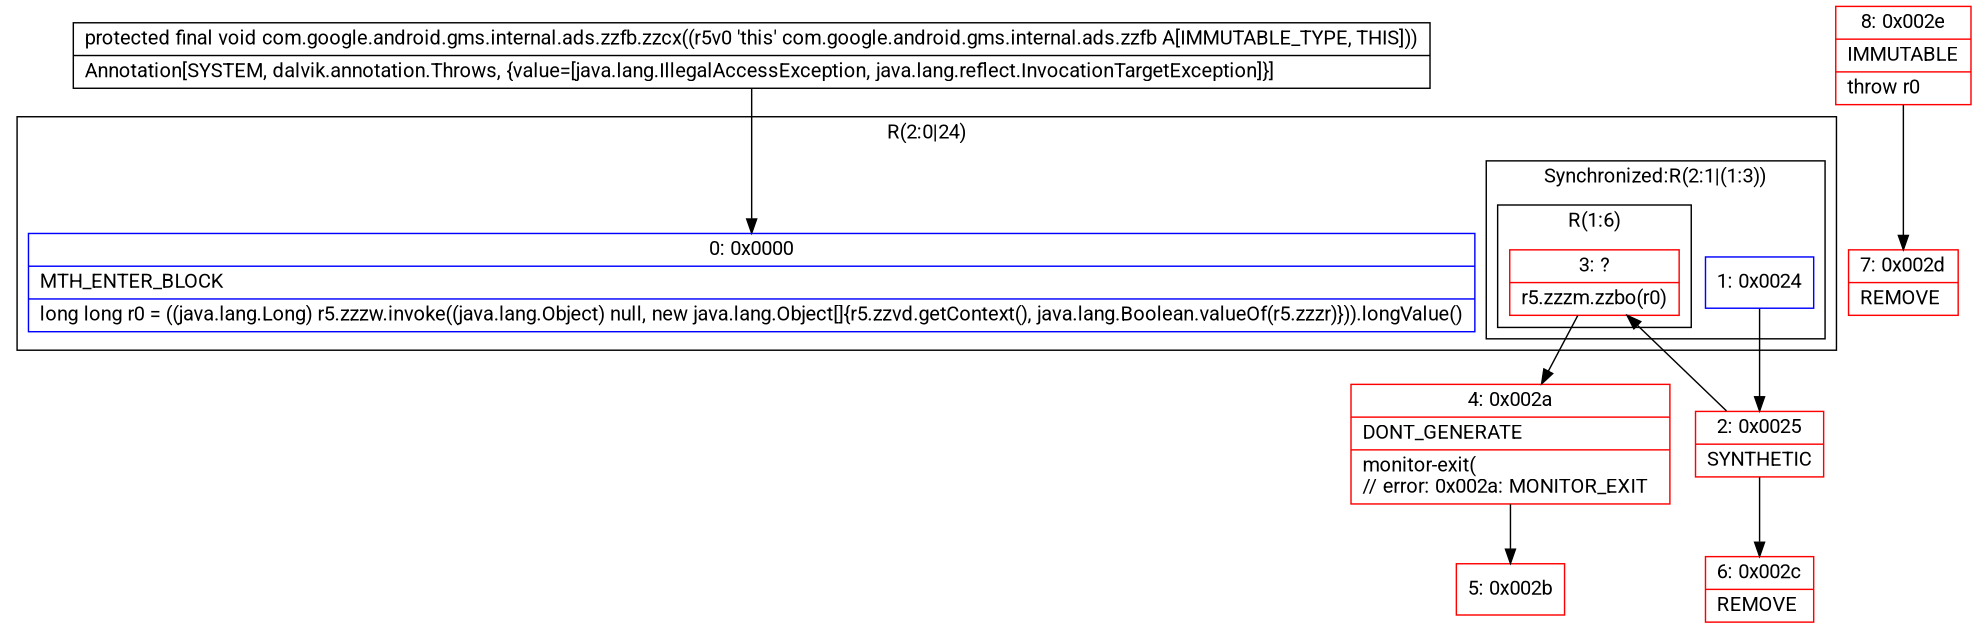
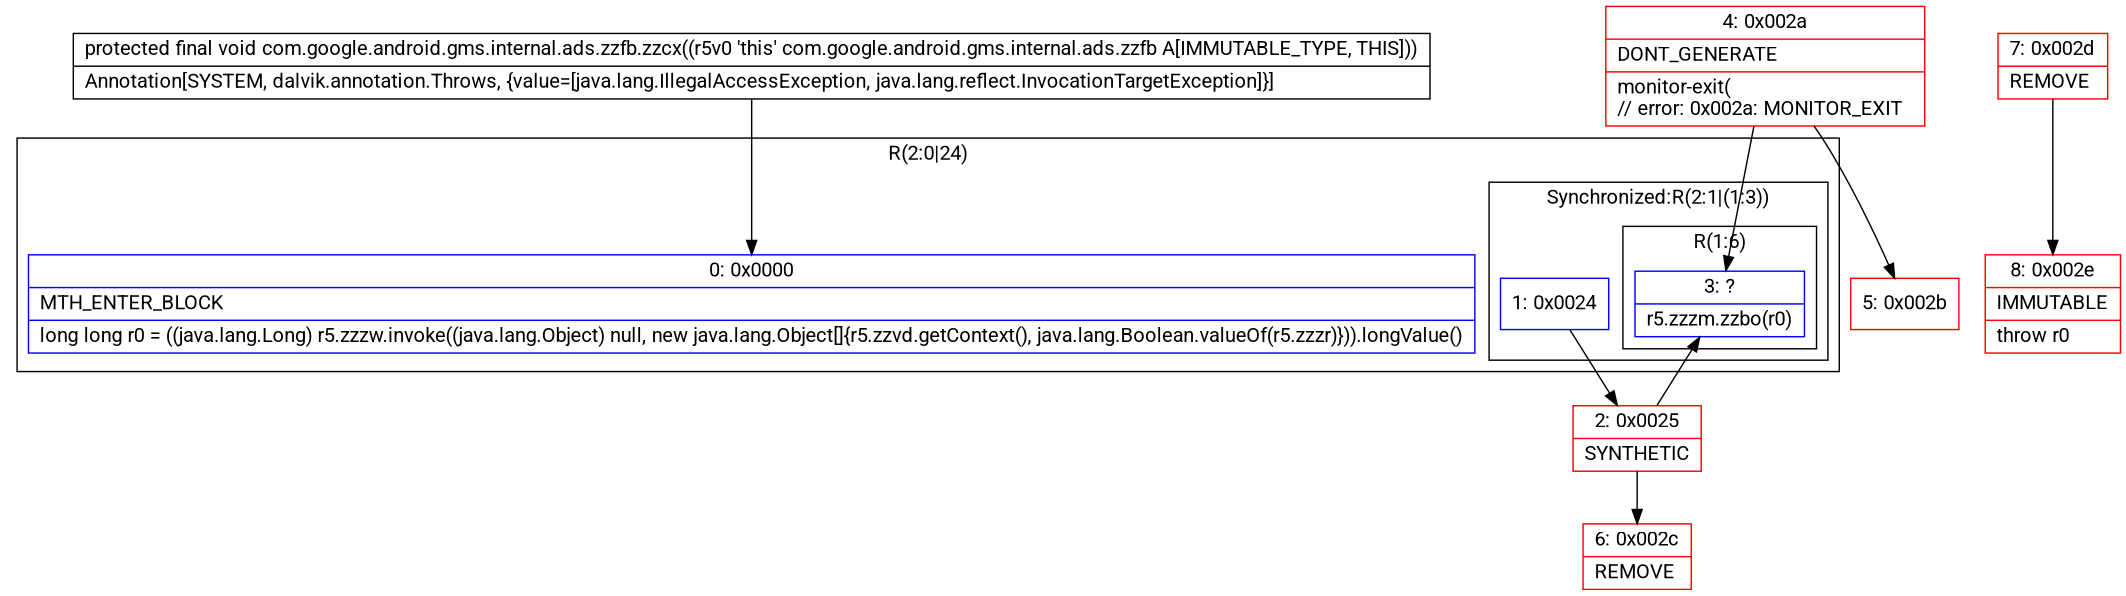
(1903, 170) -> (2053, 170)
(1594, 283) -> (1720, 304)
(1563, 343) -> (1741, 191)
